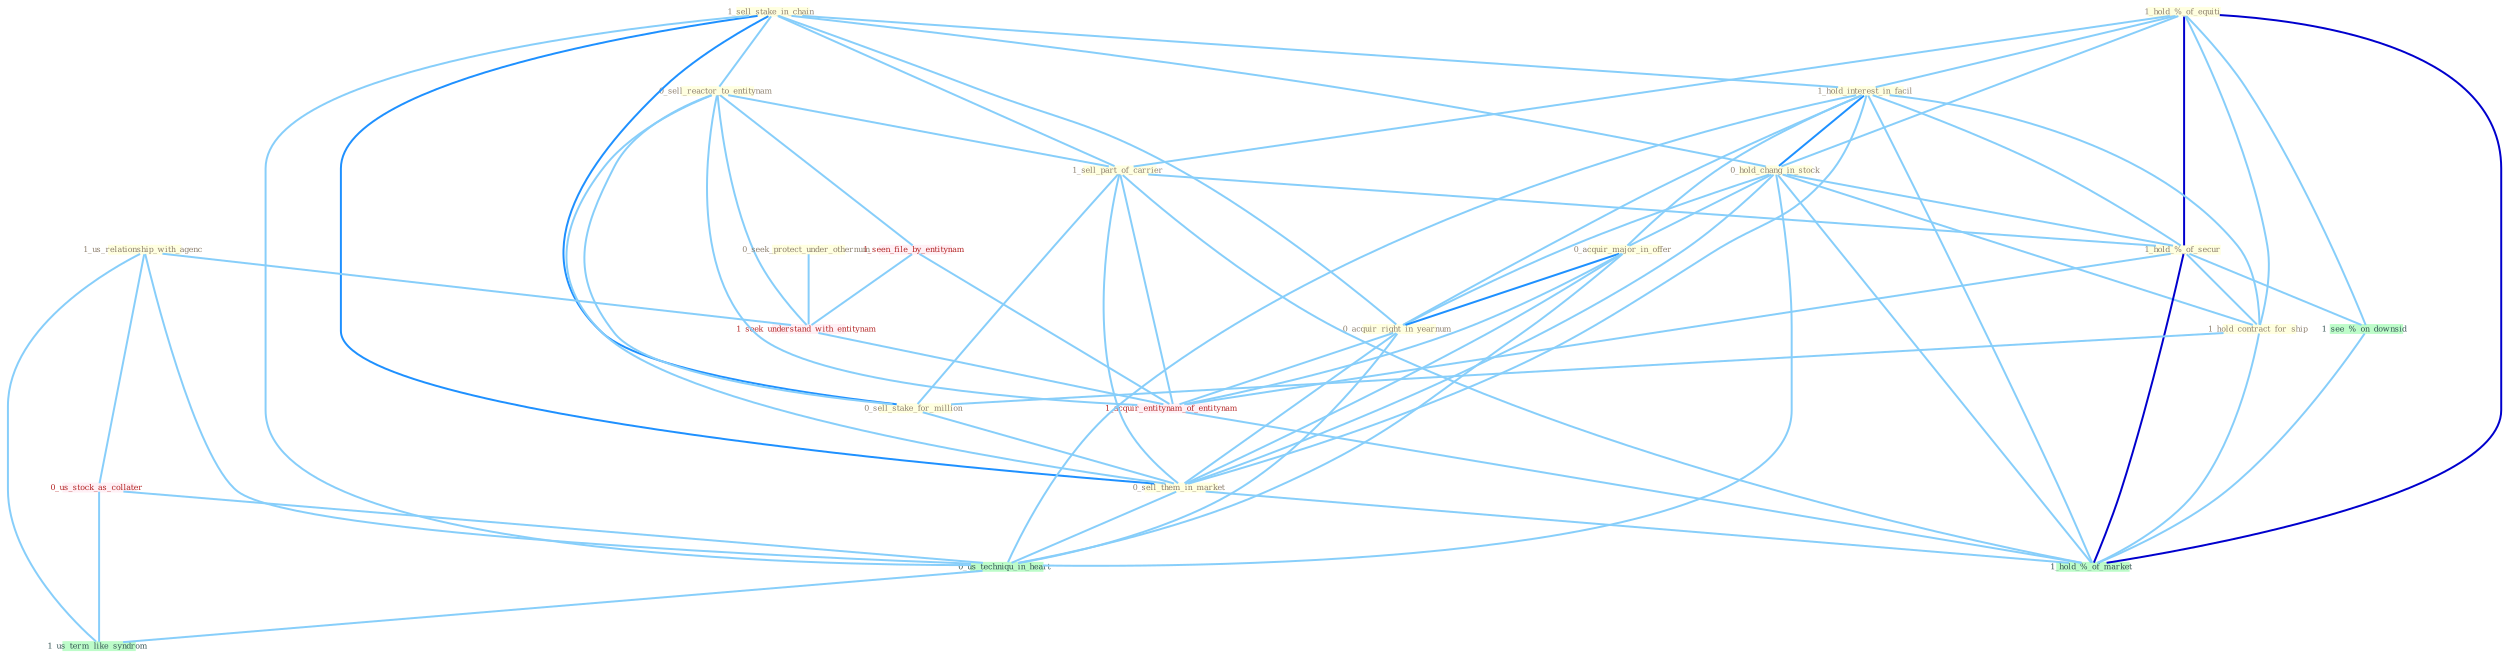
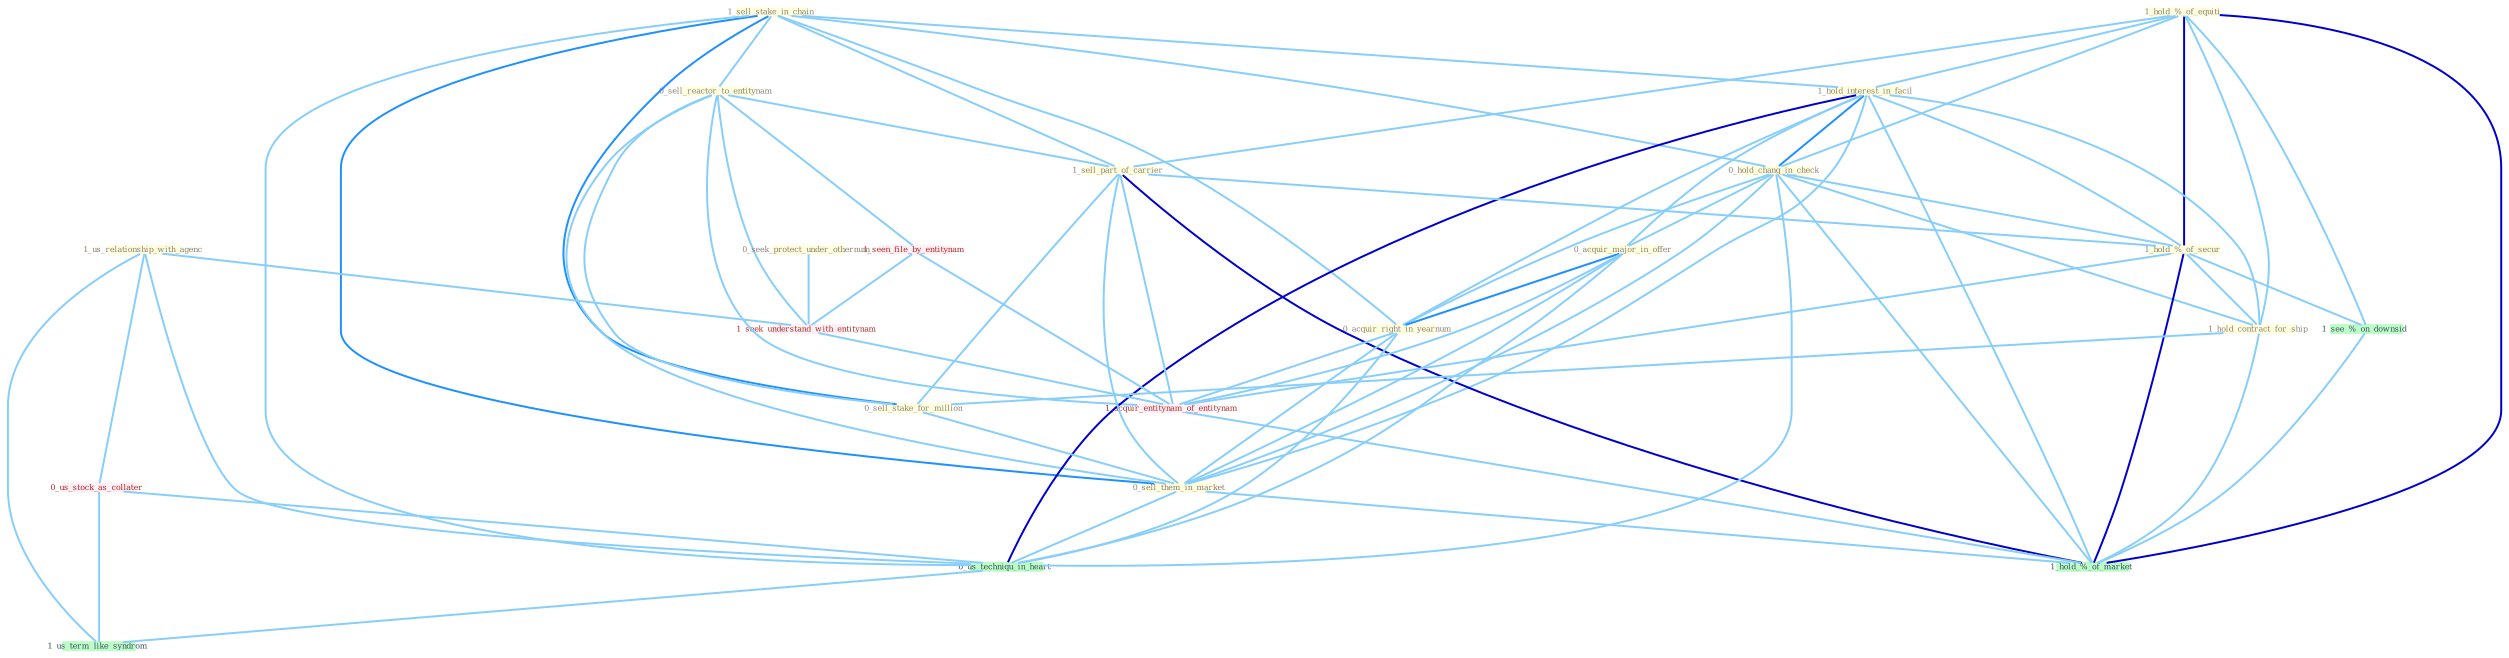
(1776, 170) -> (1776, 170)
(1381, 249) -> (1381, 249)
(1576, 428) -> (1576, 428)
